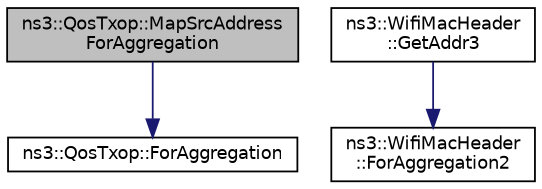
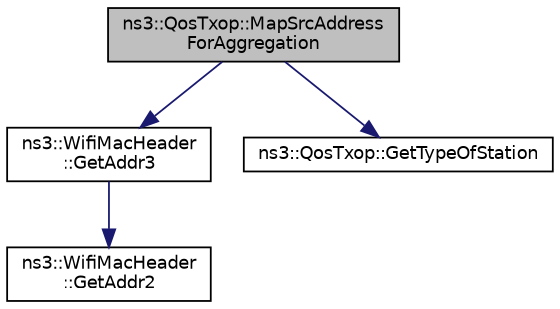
none -> (189, 89)
(153, 154) -> (398, 154)
(433, 154) -> (109, 274)
